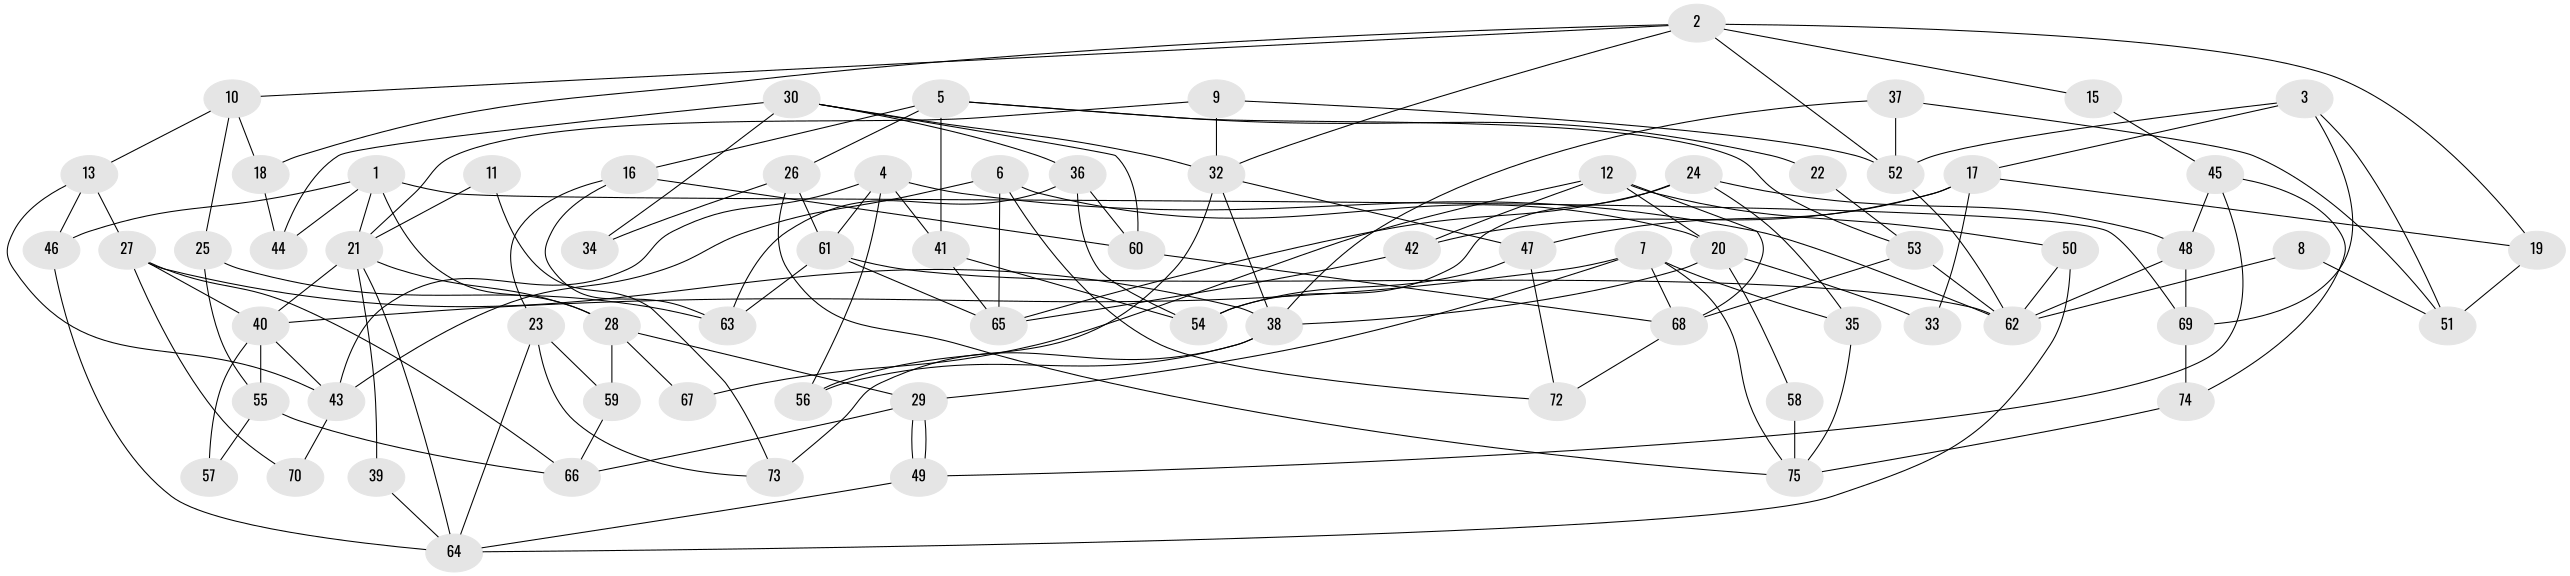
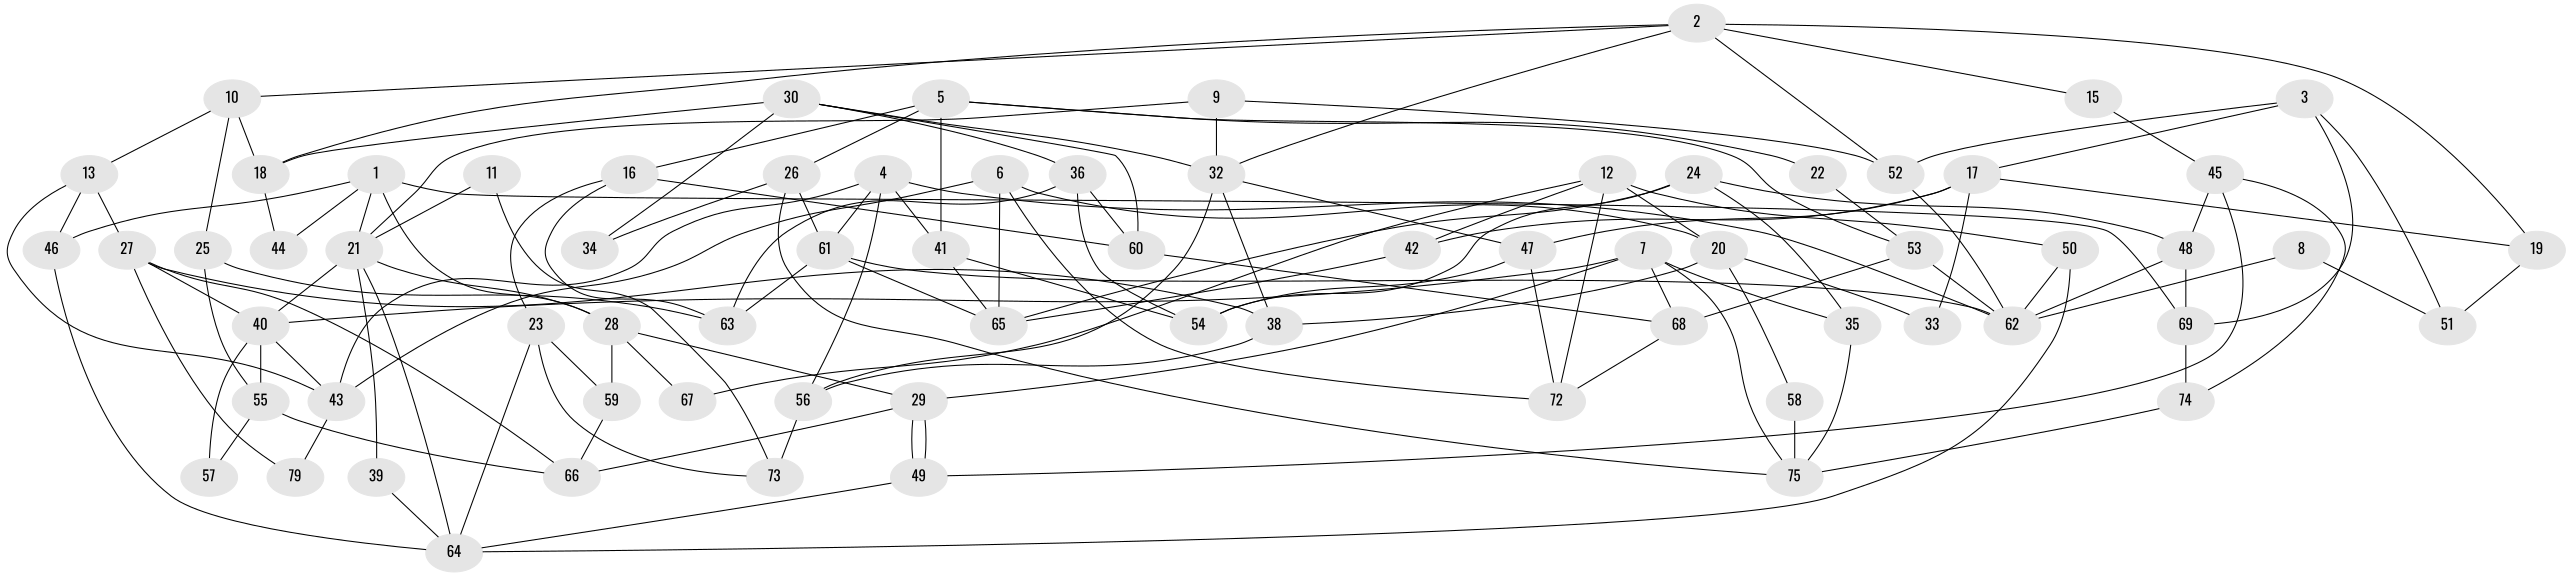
(1896, 99) -> none
(503, 131) -> (522, 127)
(1763, 244) -> (1579, 302)
(1043, 354) -> (789, 439)
(295, 477) -> (295, 477)
